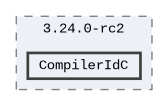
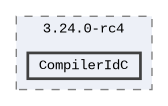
(84, 29) -> (84, 29)
